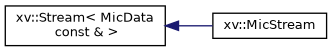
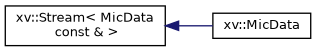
(270, 26) -> (262, 26)
